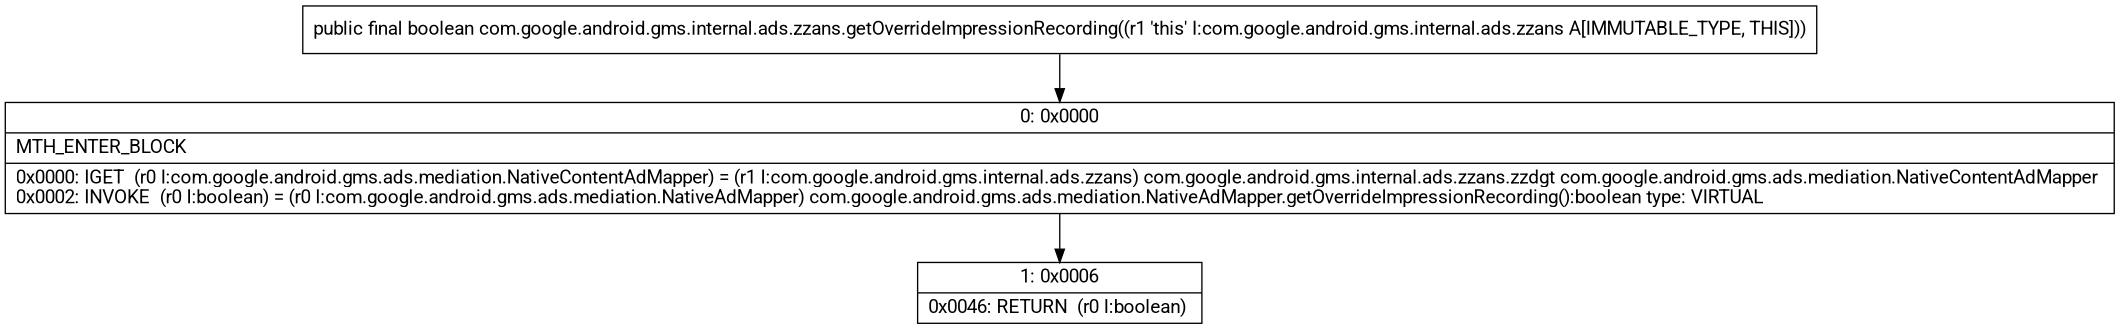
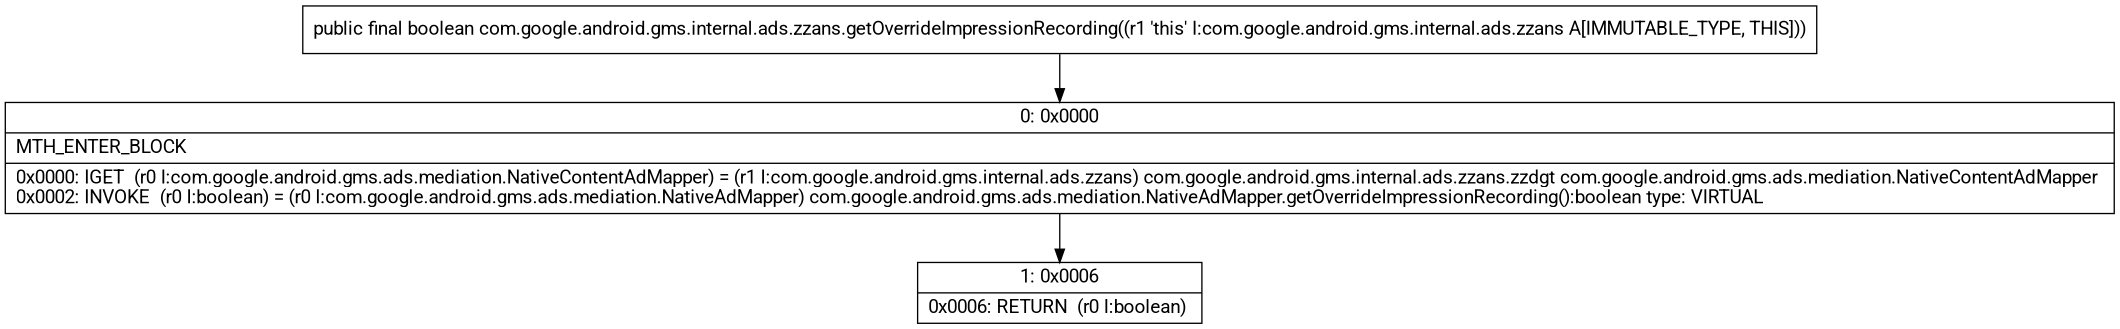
(1060, 307) -> (1060, 307)
